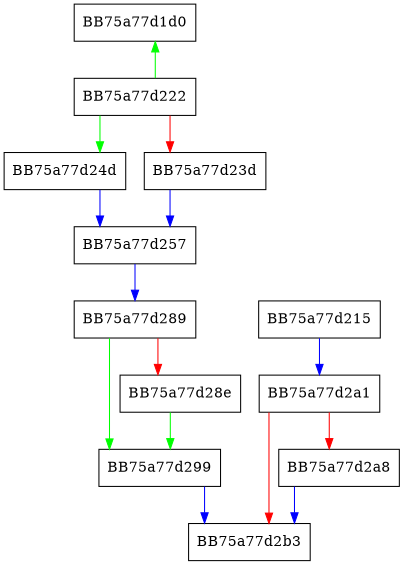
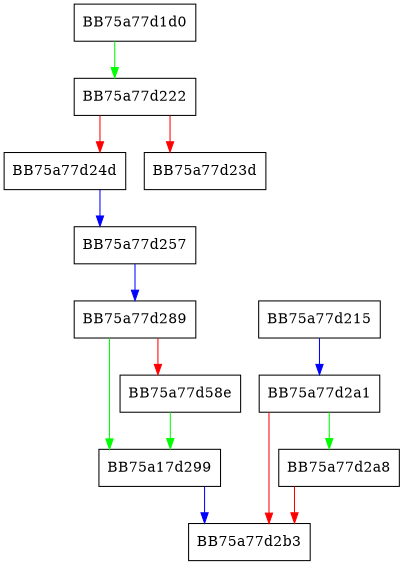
(155, 65) -> (115, 54)
(100, 129) -> (100, 129)
(170, 203) -> none
(180, 394) -> (180, 394)
(329, 425) -> (329, 425)
(160, 468) -> (160, 468)
(294, 500) -> (294, 500)
